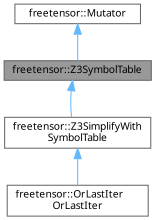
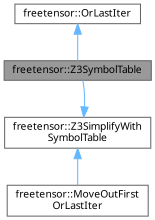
(78, 14) -> (78, 14)
(71, 104) -> (84, 94)
(78, 201) -> (78, 201)
